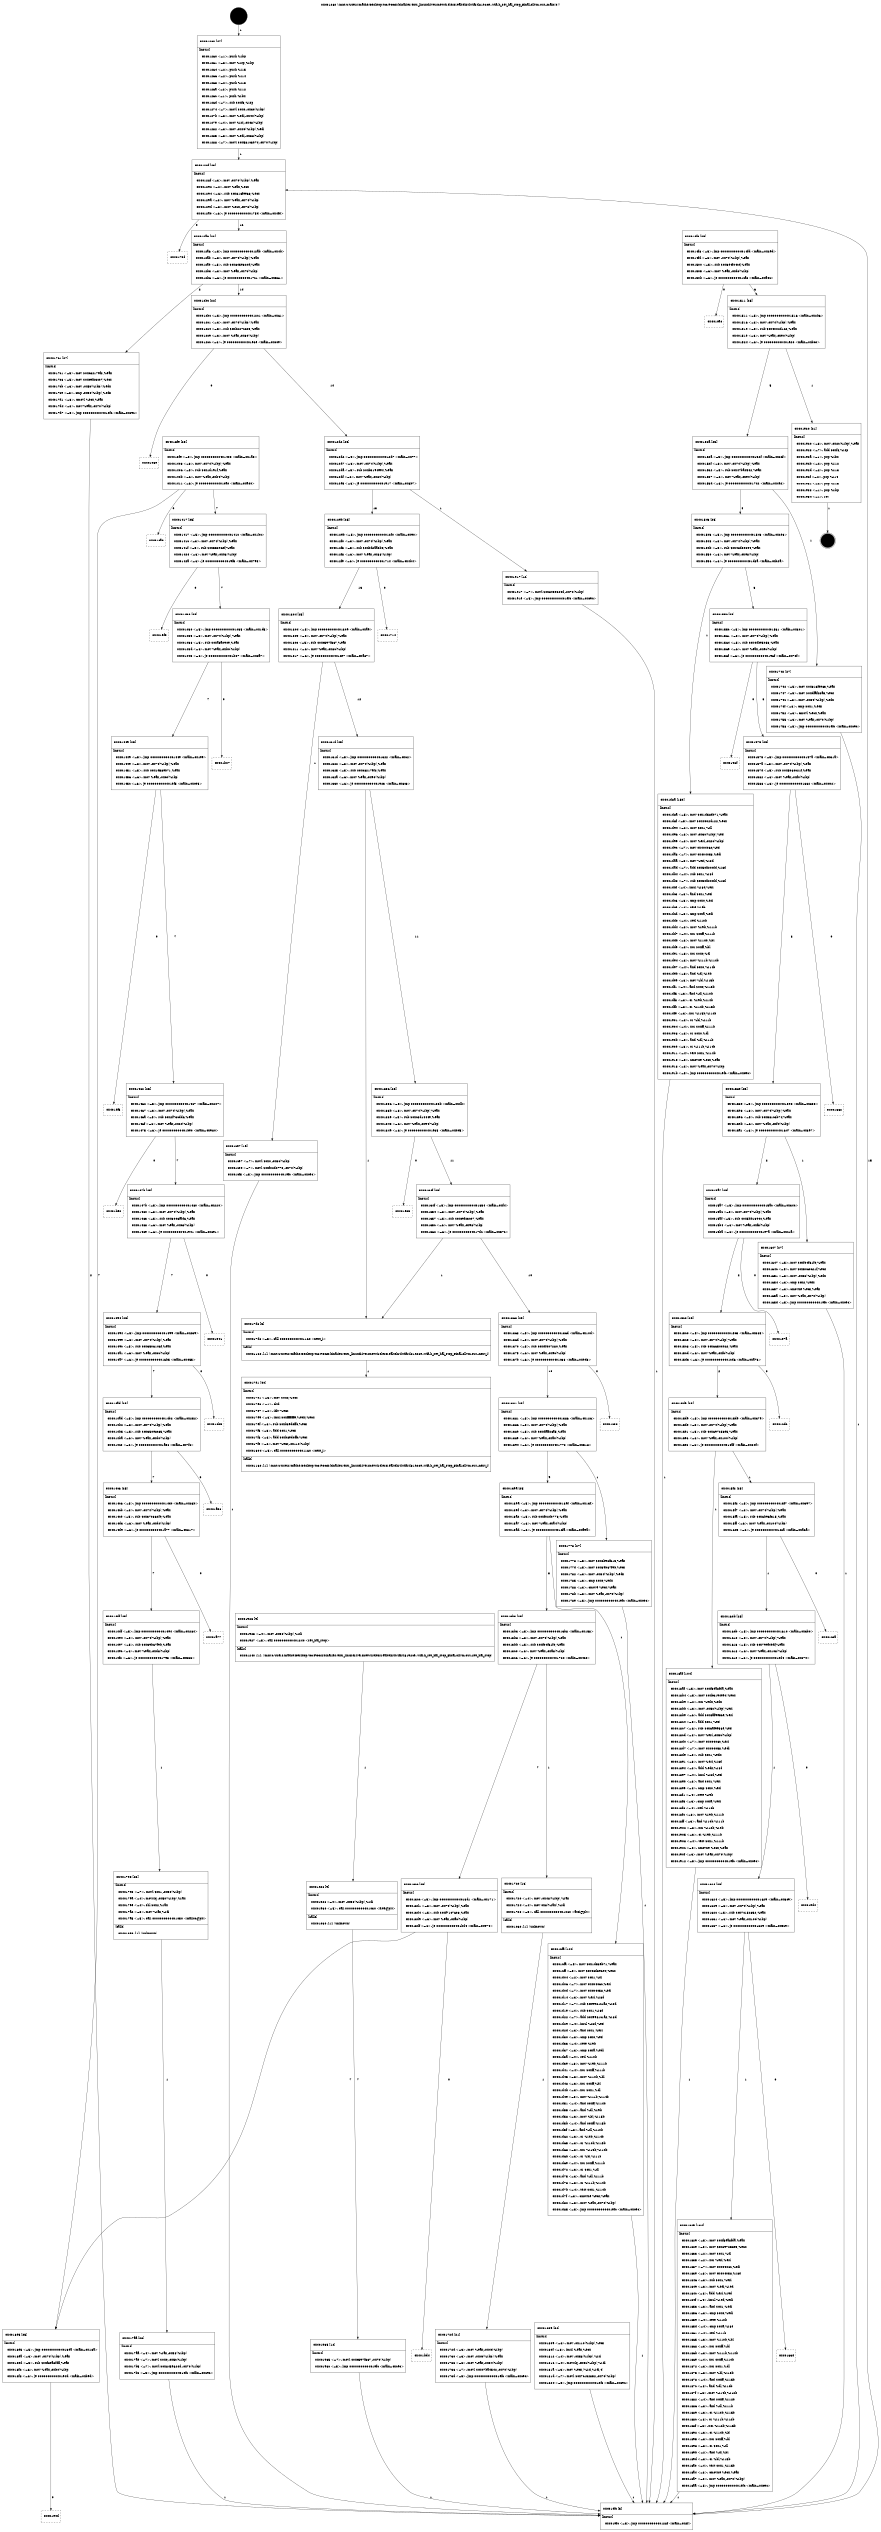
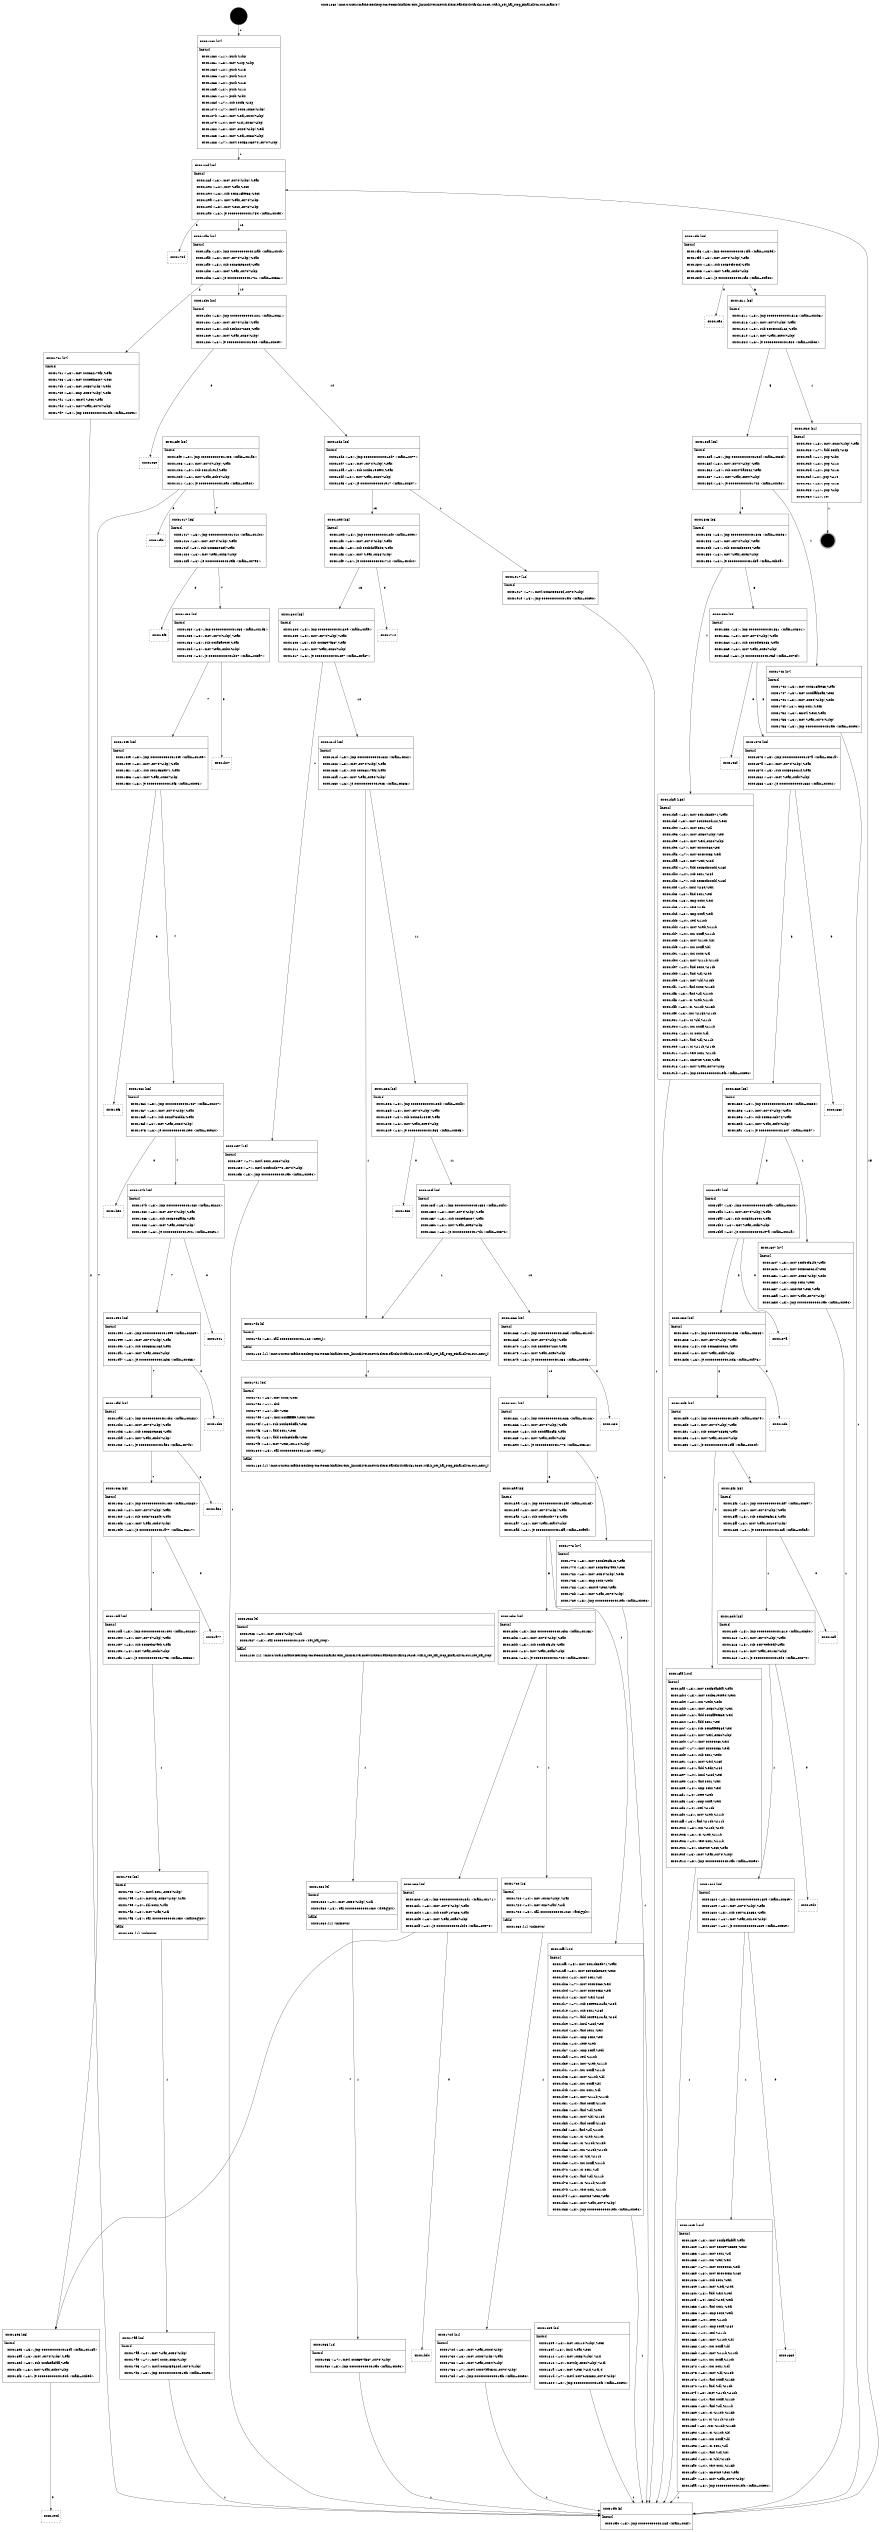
(358, 2080) -> (358, 2080)
